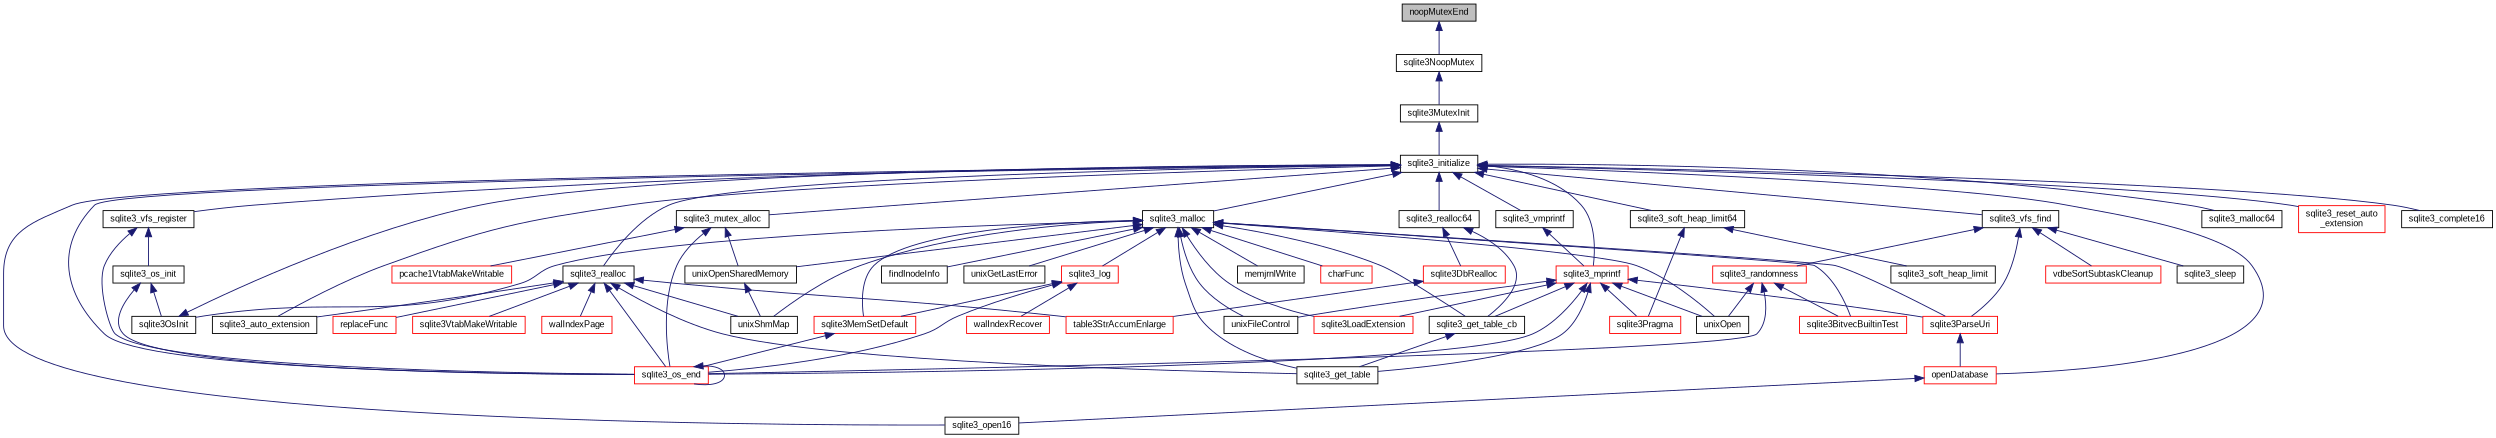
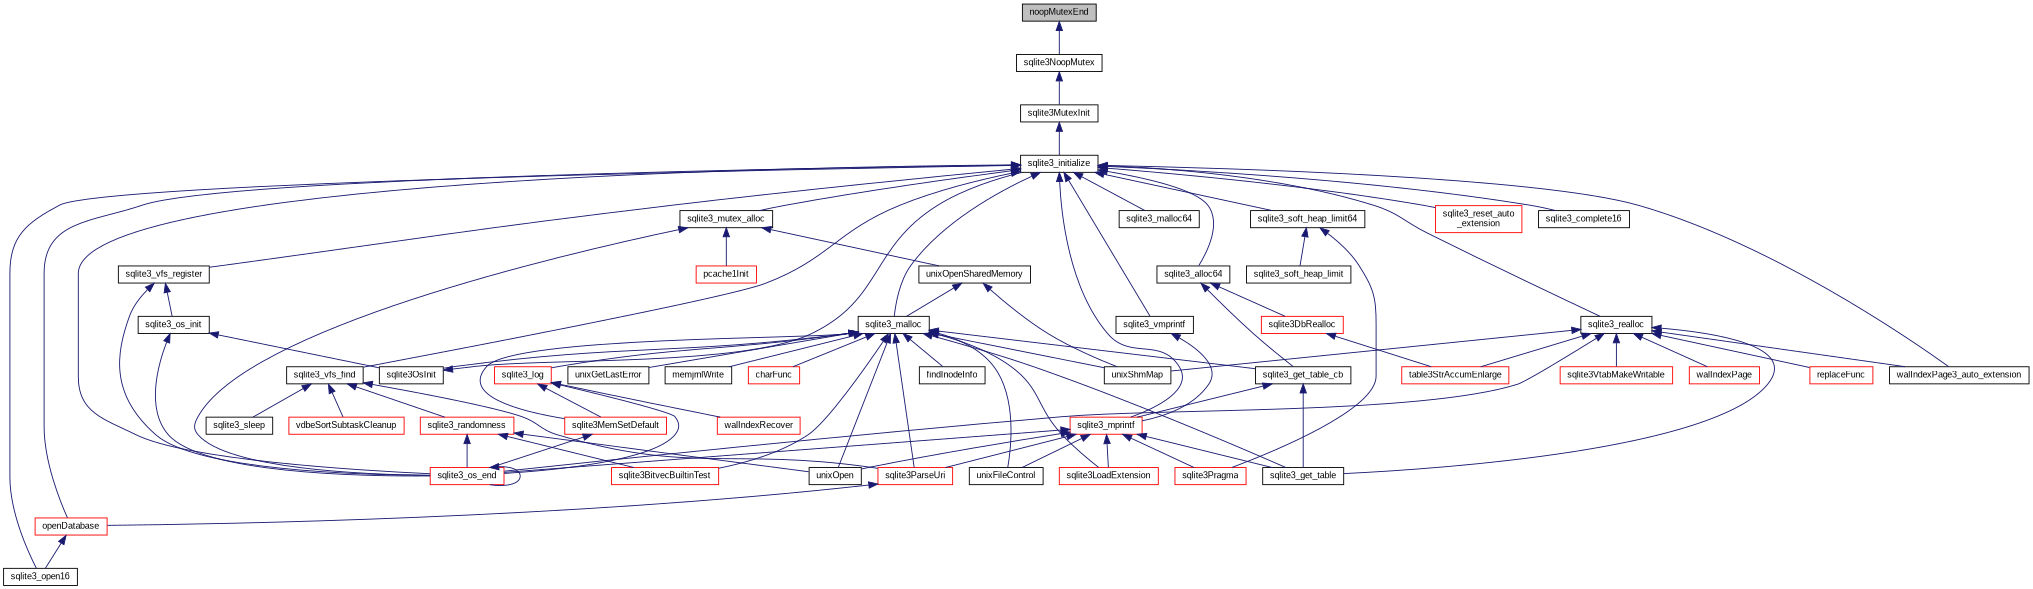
(1439, 219) -> (1193, 274)
(965, 246) -> (930, 302)
(452, 274) -> (726, 274)
(1530, 301) -> (1200, 402)
(265, 325) -> (1959, 375)
